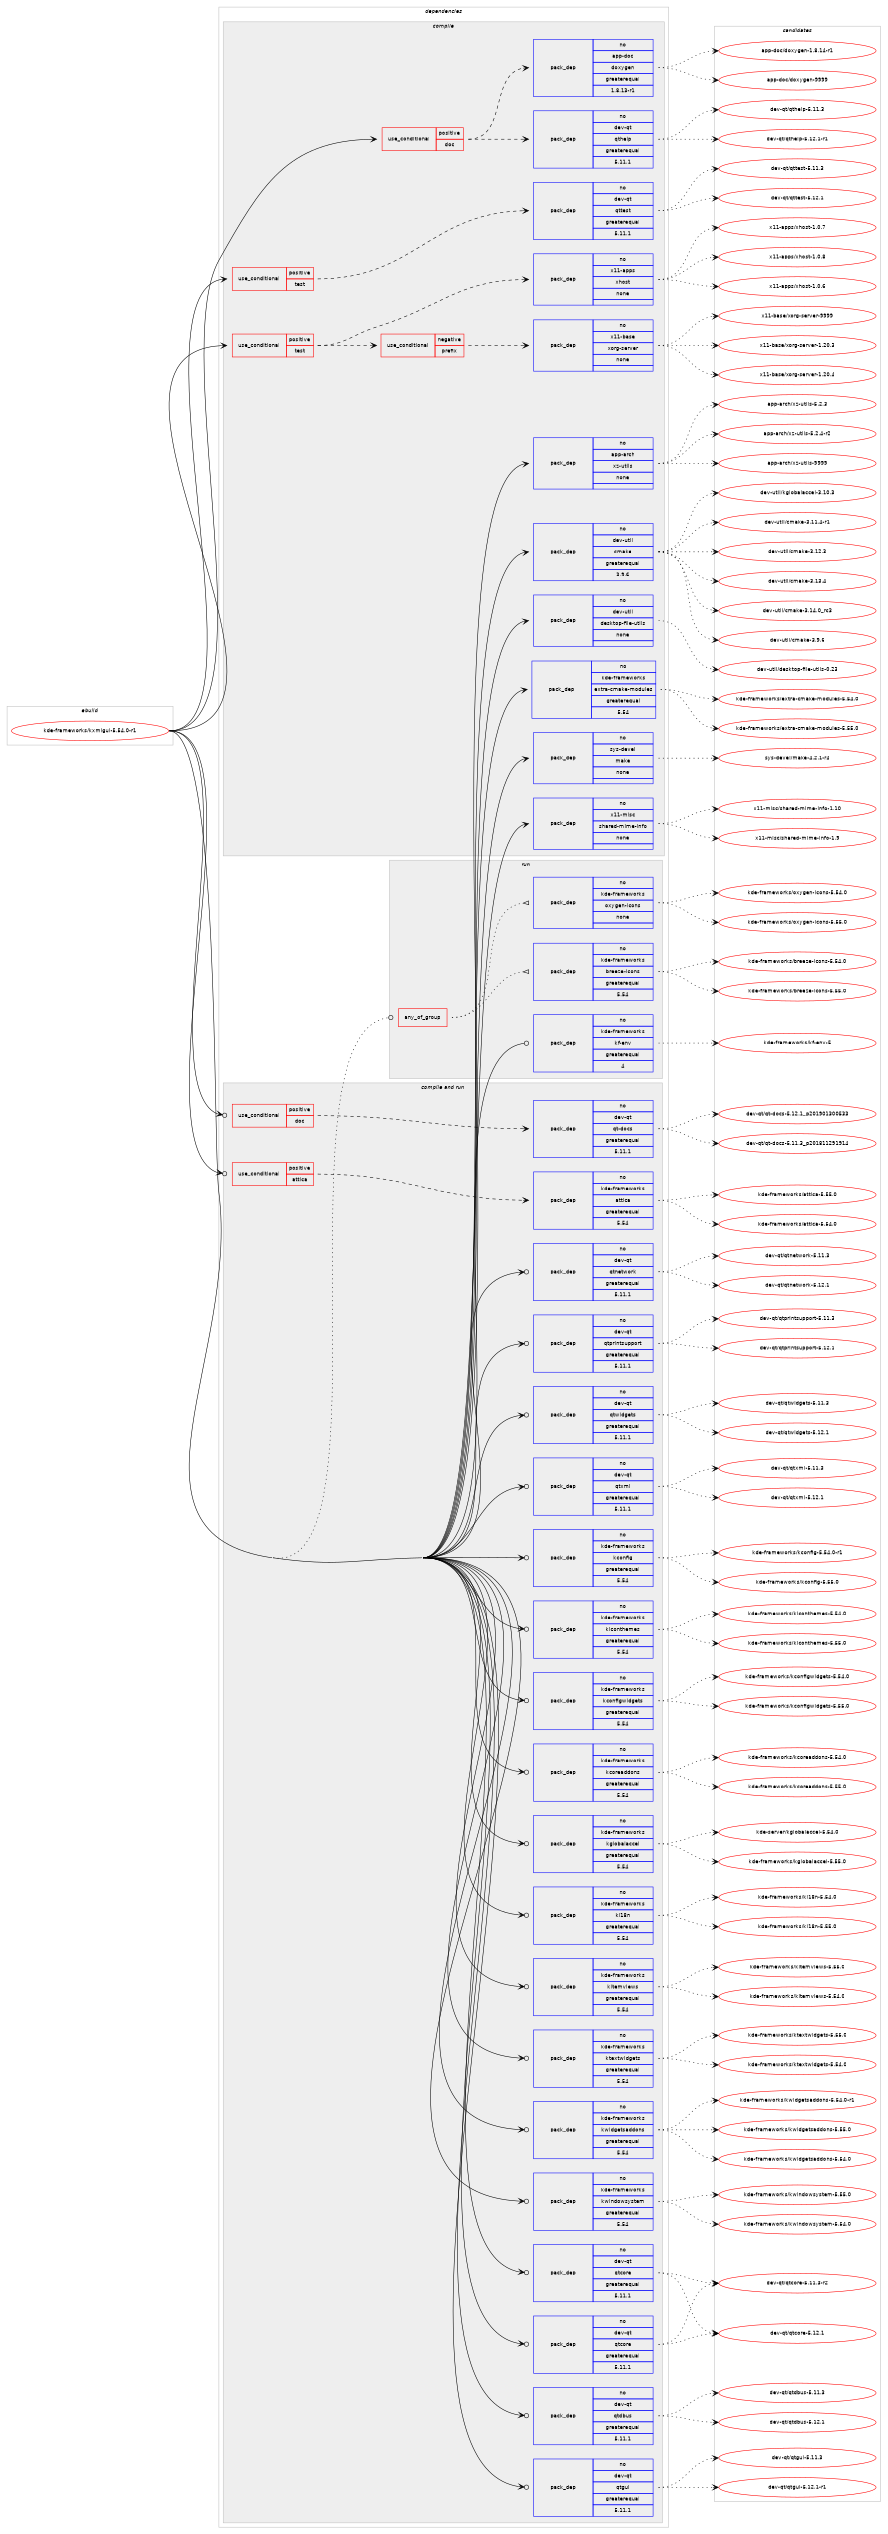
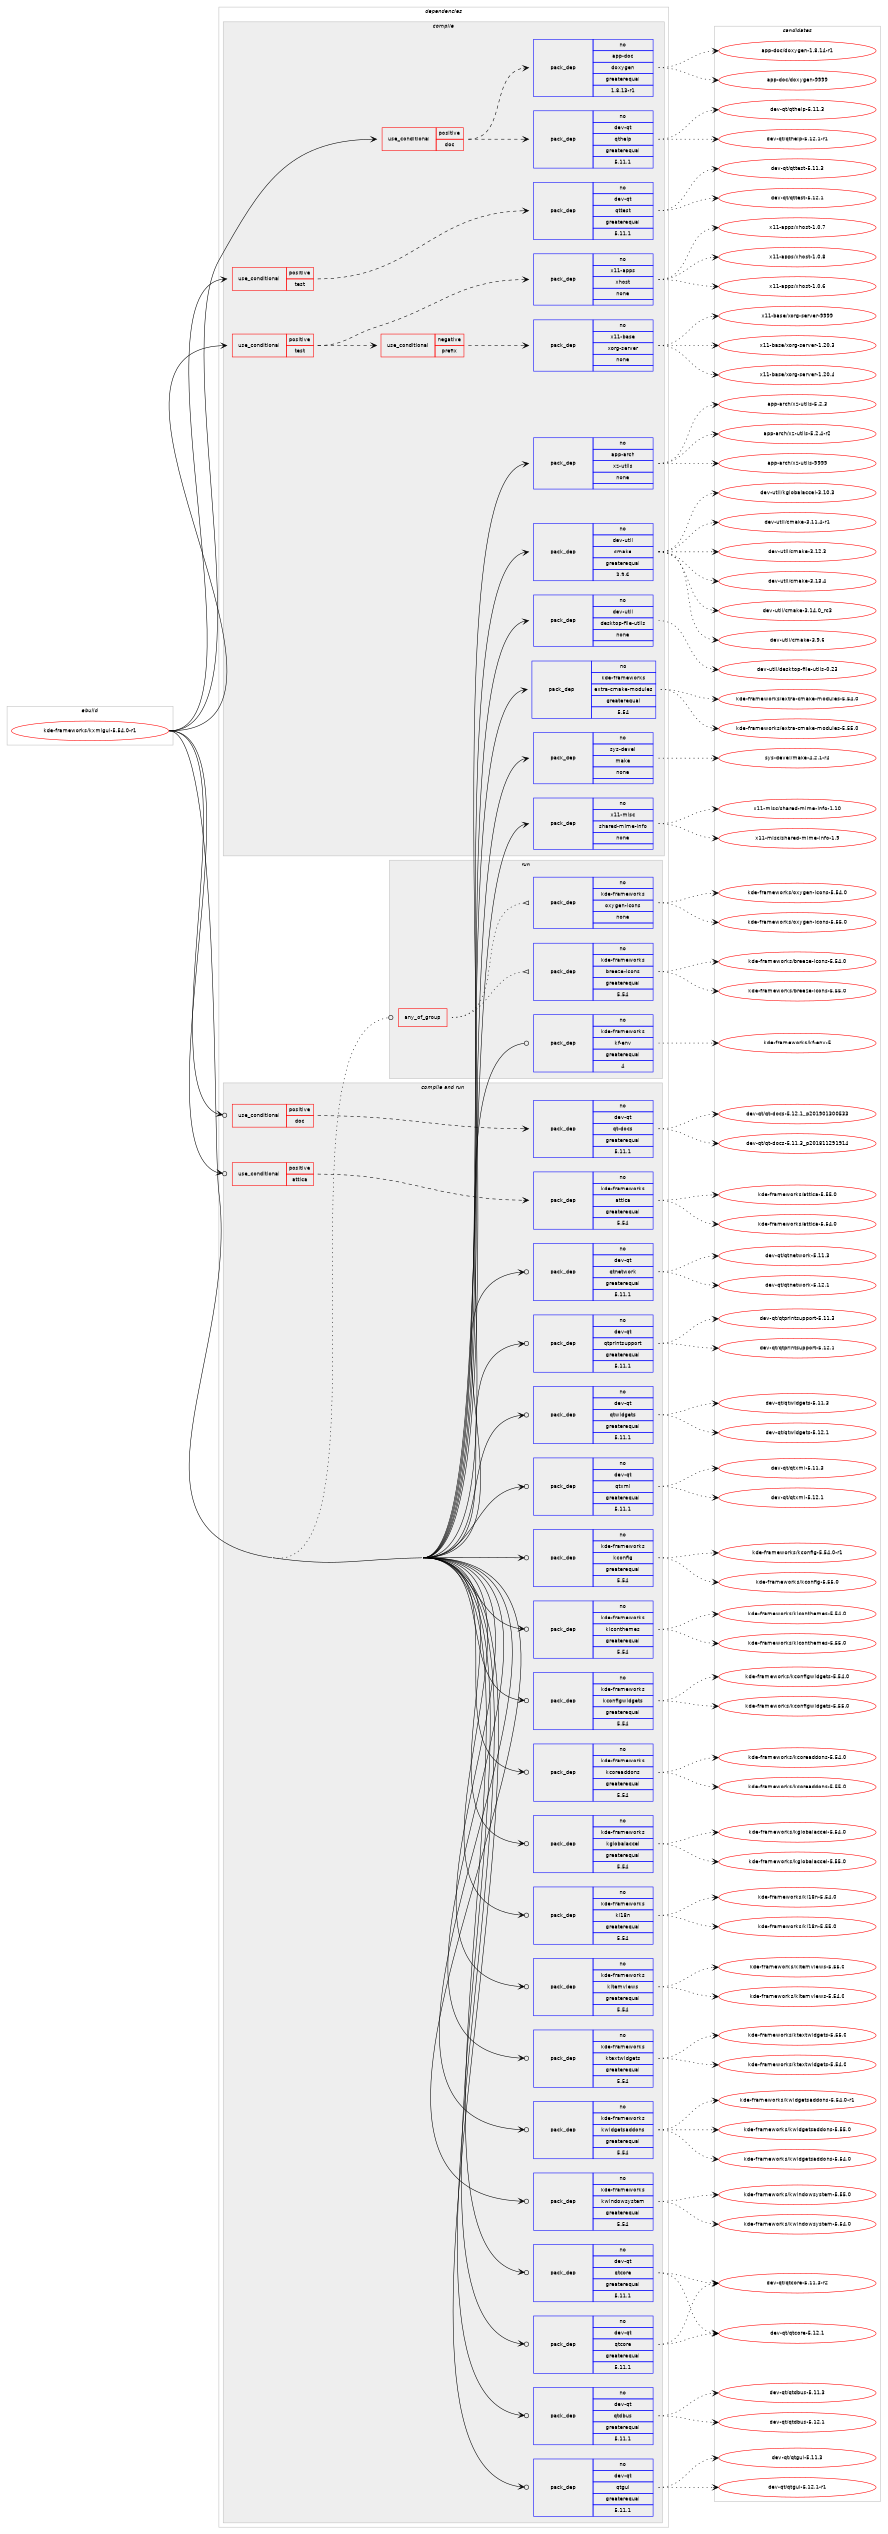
(797, 1832) -> (797, 1832)
